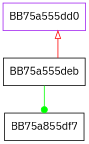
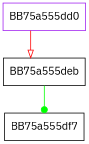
(58, 48) -> (31, 40)
(44, 127) -> (44, 127)
